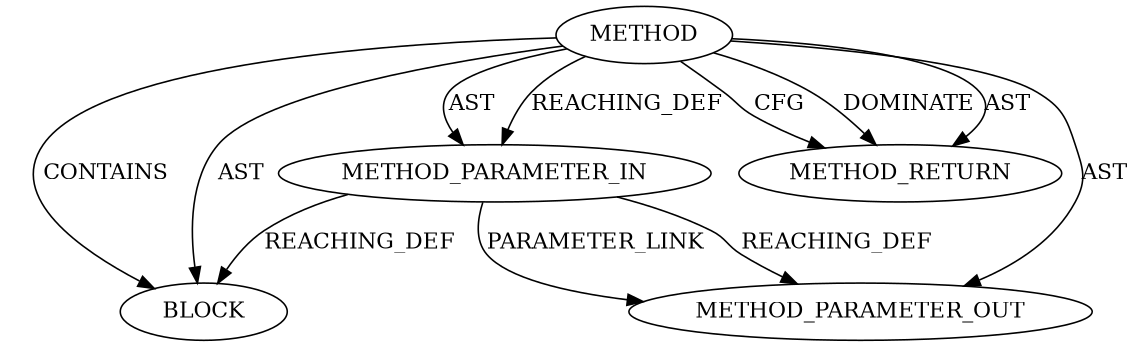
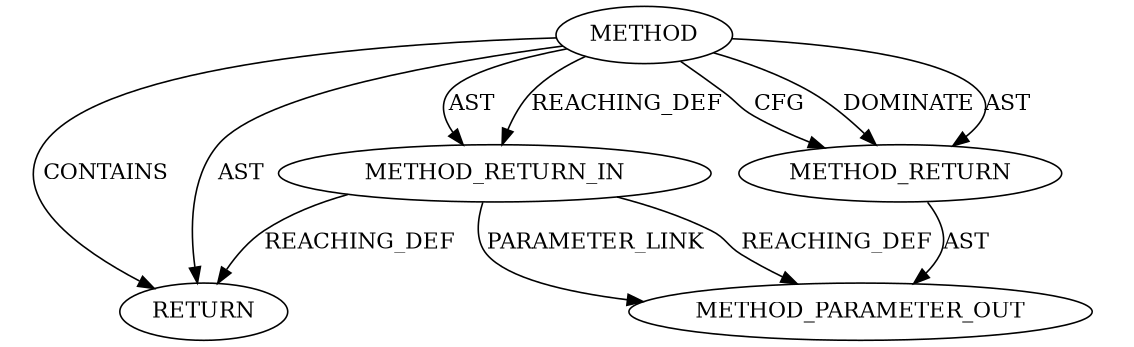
(1010, 80) -> (943, 238)
(495, 173) -> (495, 173)
(204, 312) -> (204, 312)
